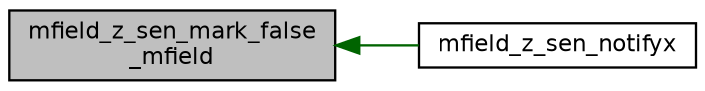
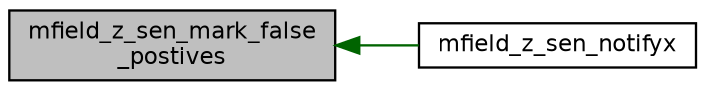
(172, 45) -> (172, 45)
